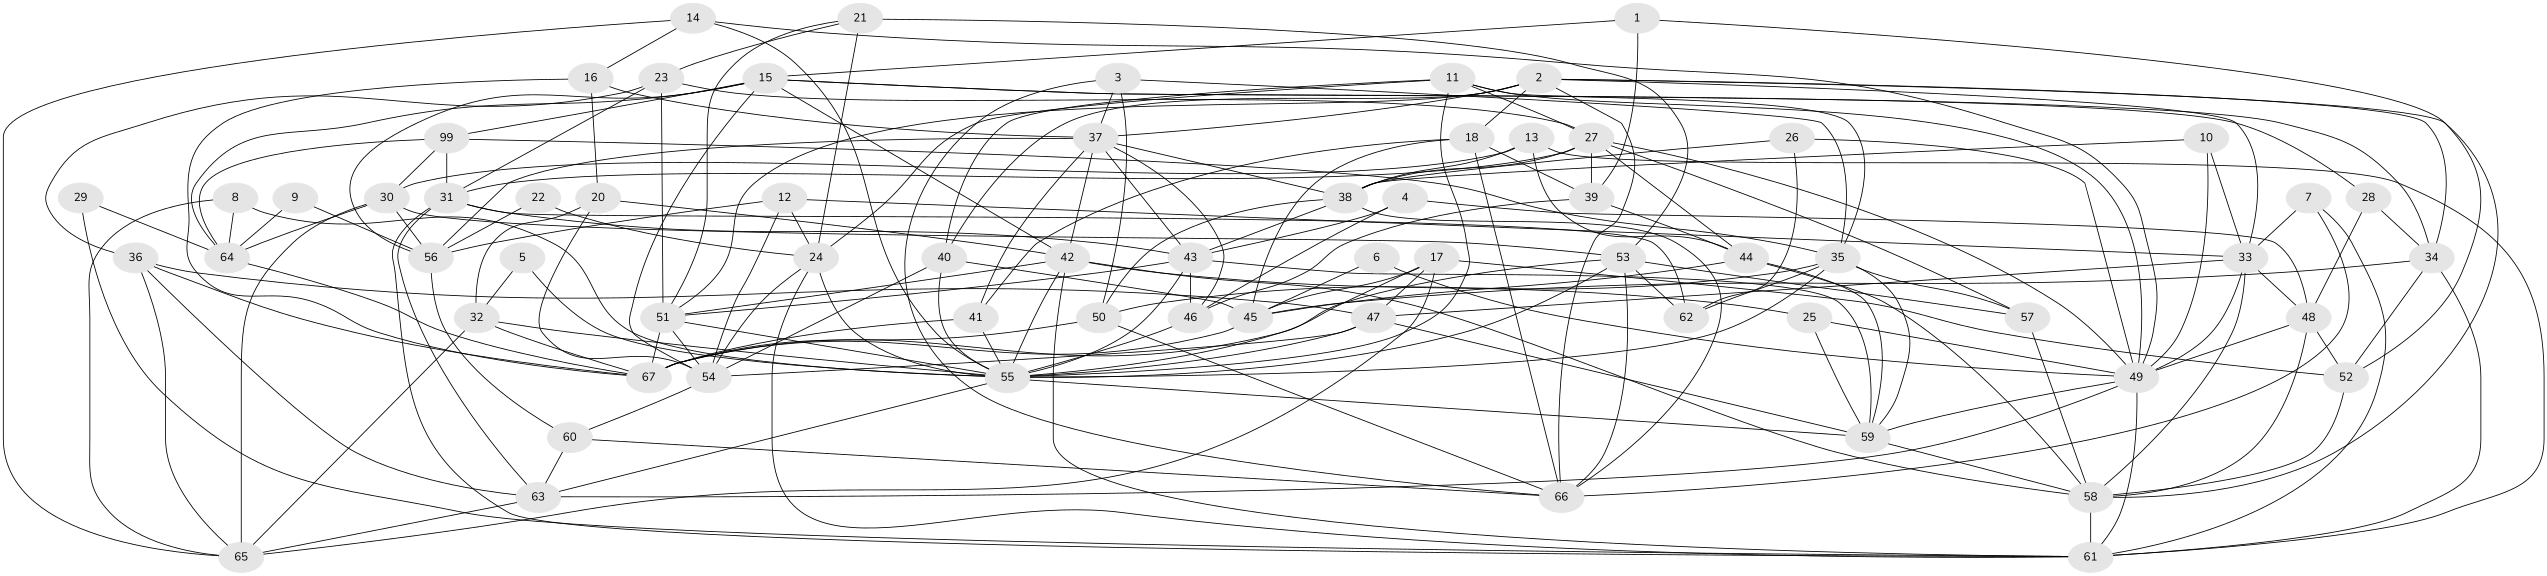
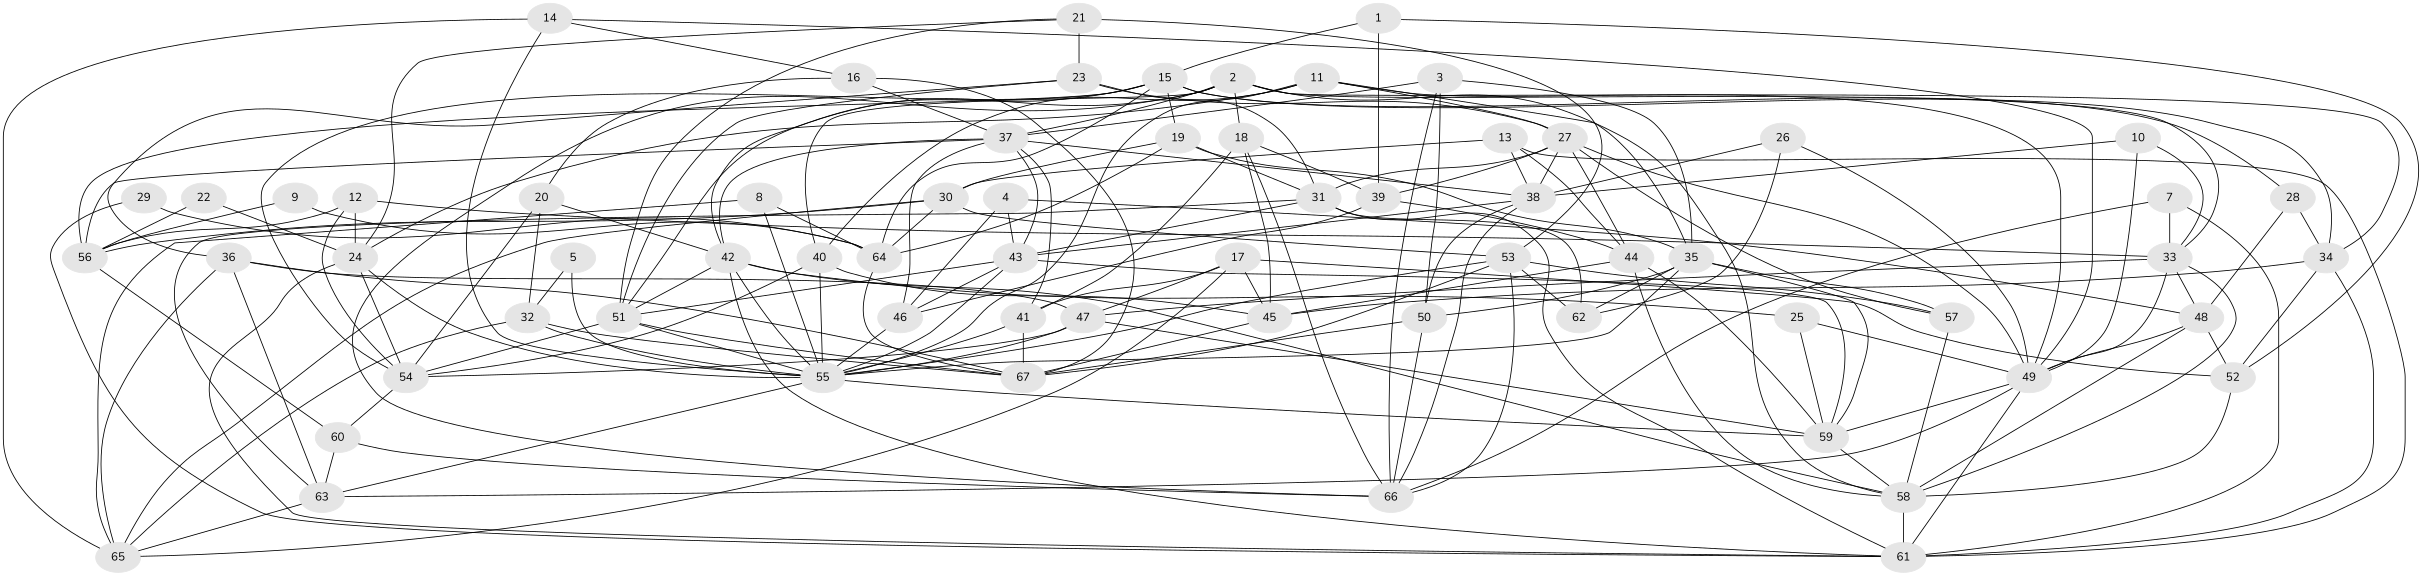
(447, 138) -> (1178, 138)
(1377, 258) -> none
(1182, 356) -> (1125, 288)
